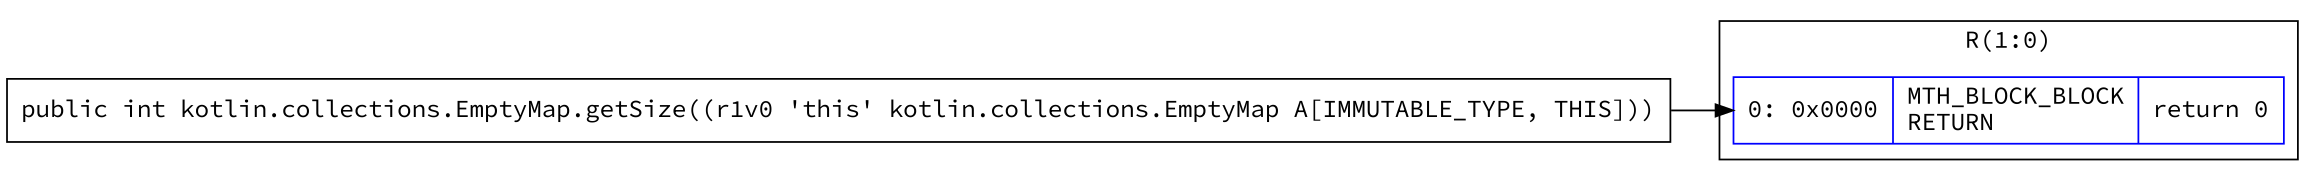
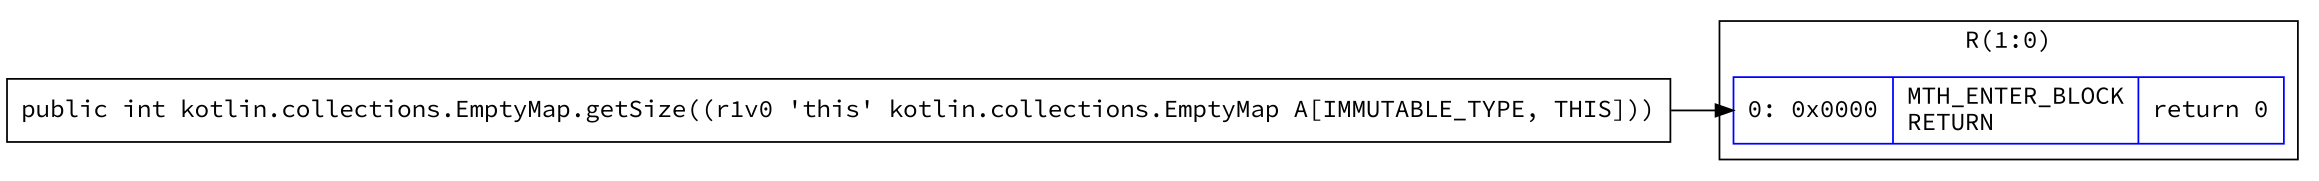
(2016, 96) -> (2016, 96)
